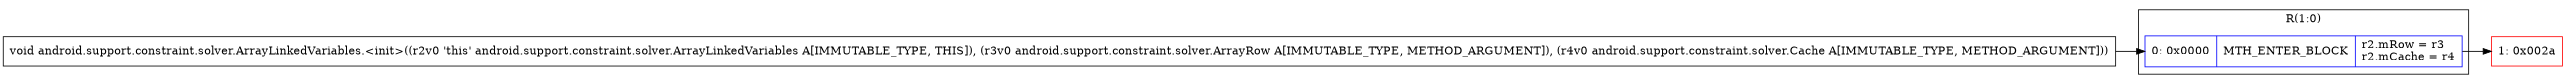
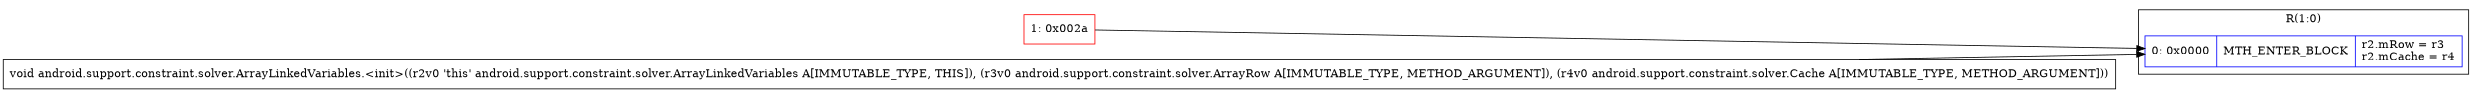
(2474, 51) -> (1616, 39)
